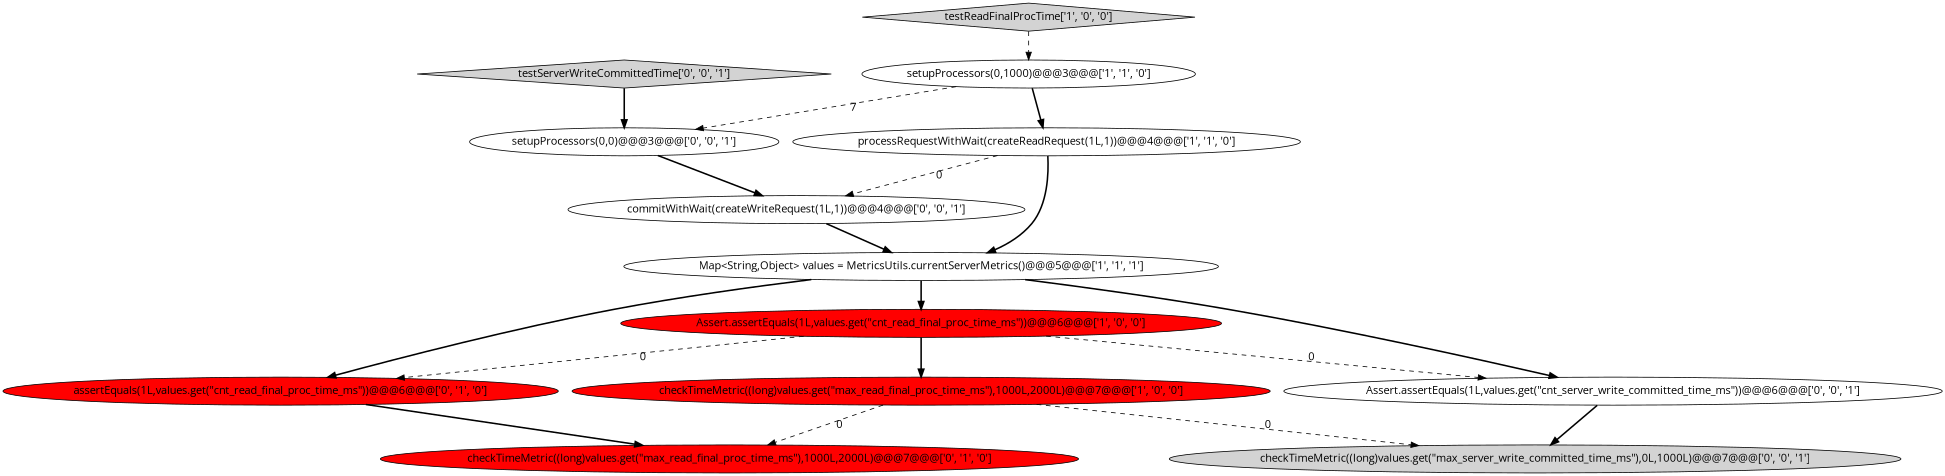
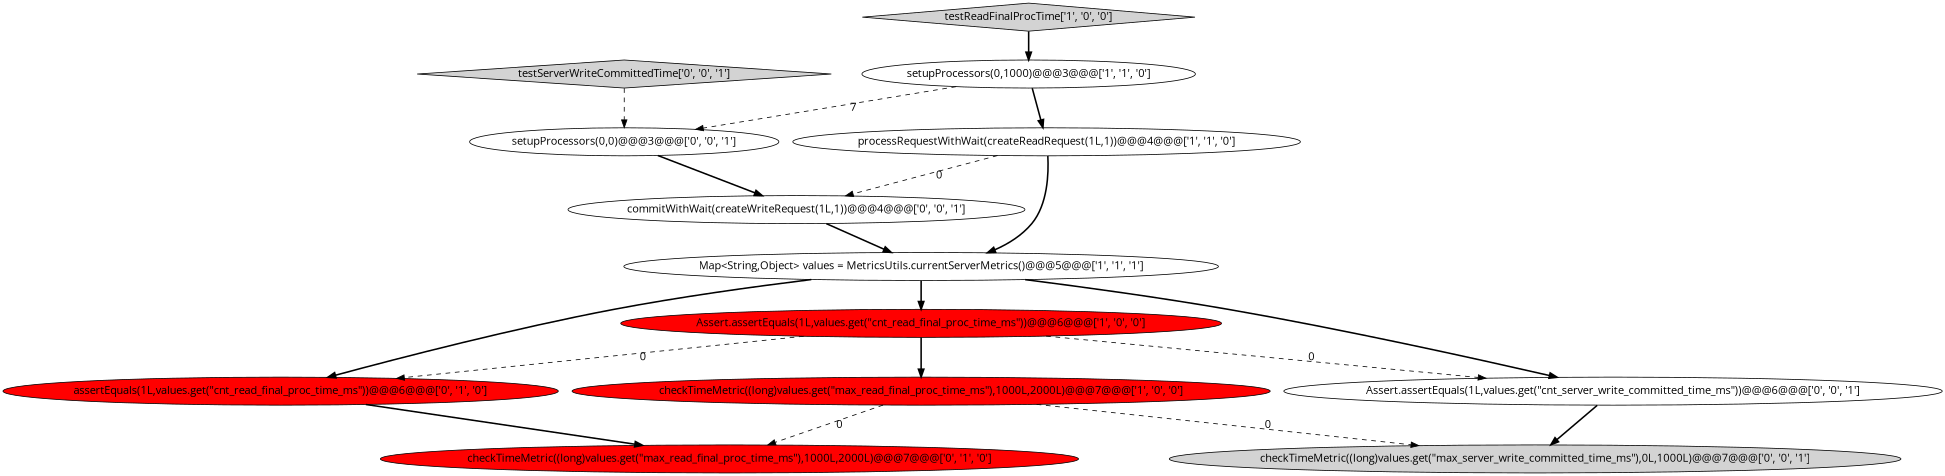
(1029, 42) -> (1029, 42)
(624, 104) -> (624, 104)
